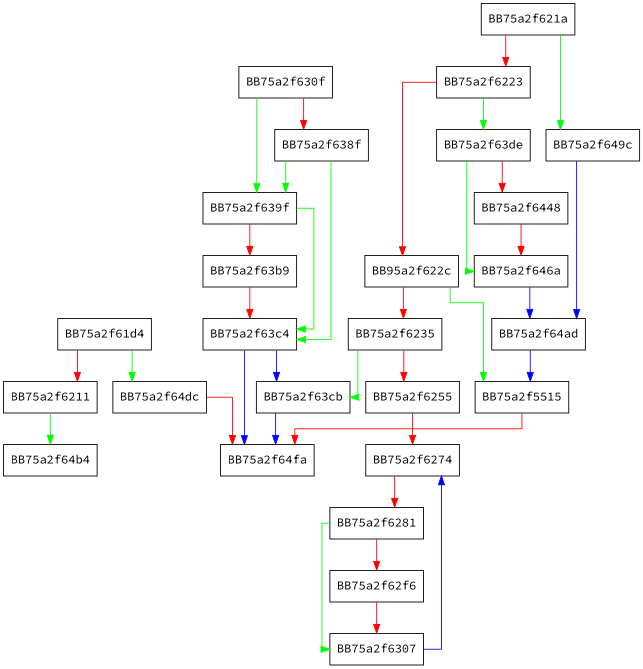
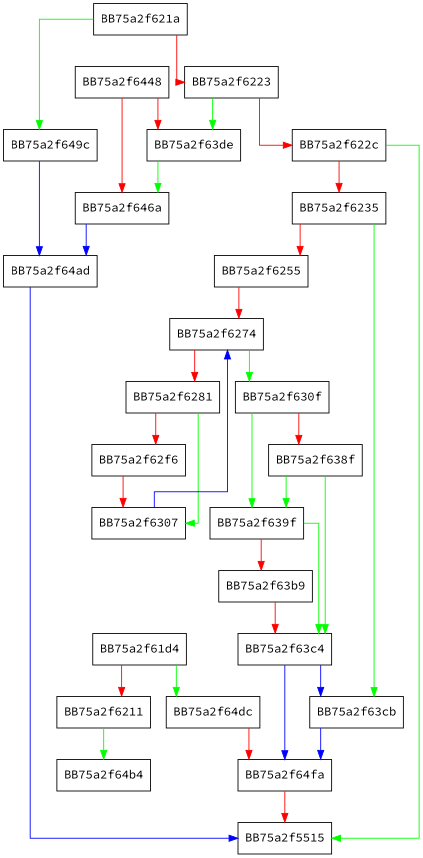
(502, 172) -> (158, 109)
(412, 271) -> (339, 145)
none -> (249, 361)
(419, 429) -> (285, 802)
